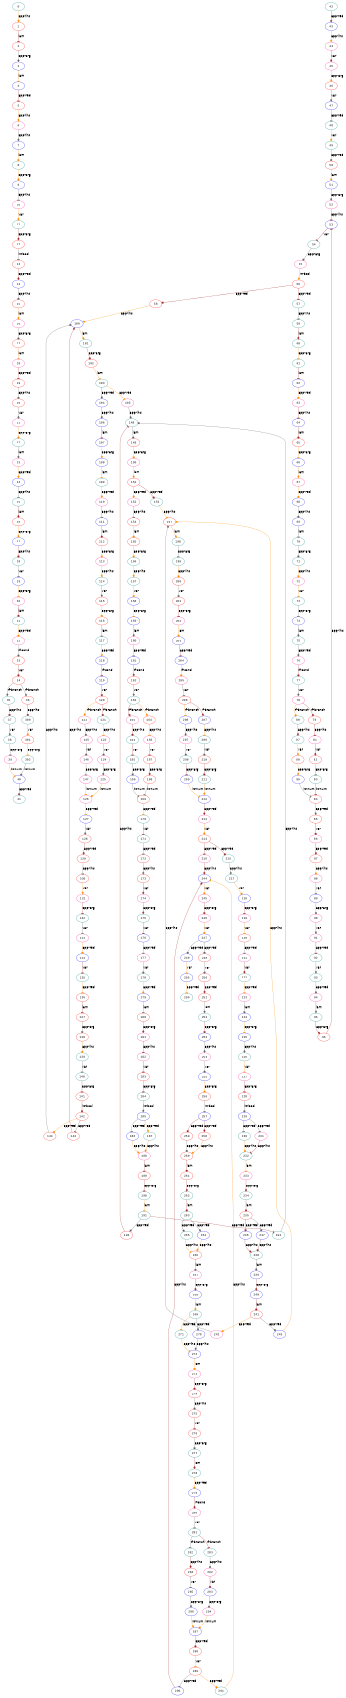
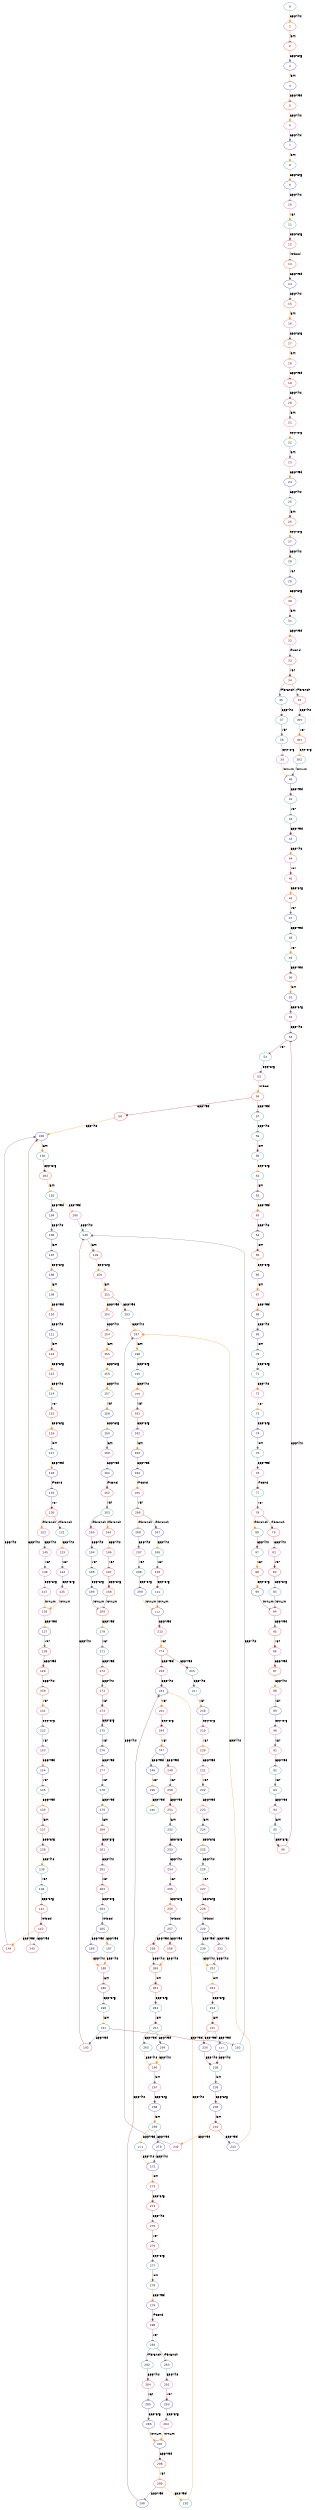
(21, 413) -> (293, 413)
none -> (291, 809)
(205, 1077) -> (170, 1889)
